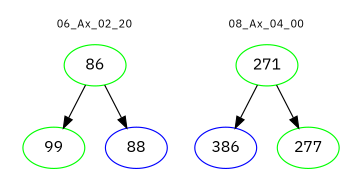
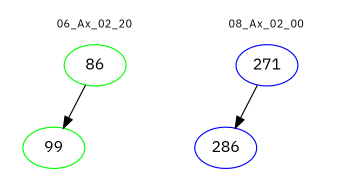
(267, 25) -> (267, 25)
(267, 65) -> (267, 65)
(136, 148) -> none
(226, 148) -> (226, 148)
(308, 148) -> none
